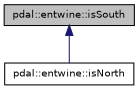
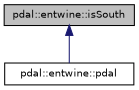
(69, 74) -> (69, 74)
